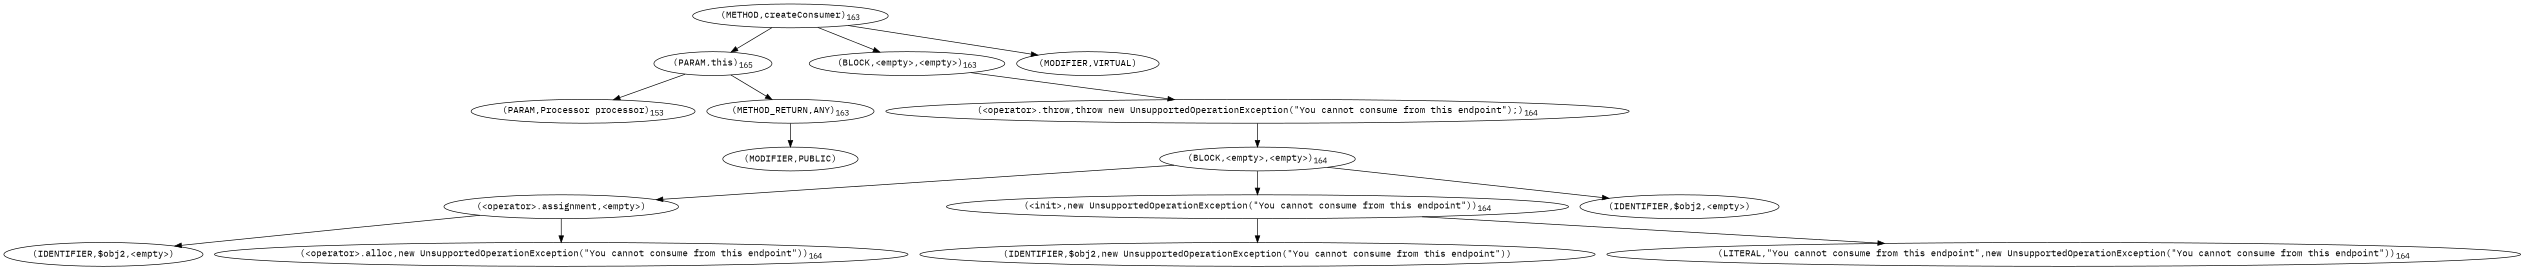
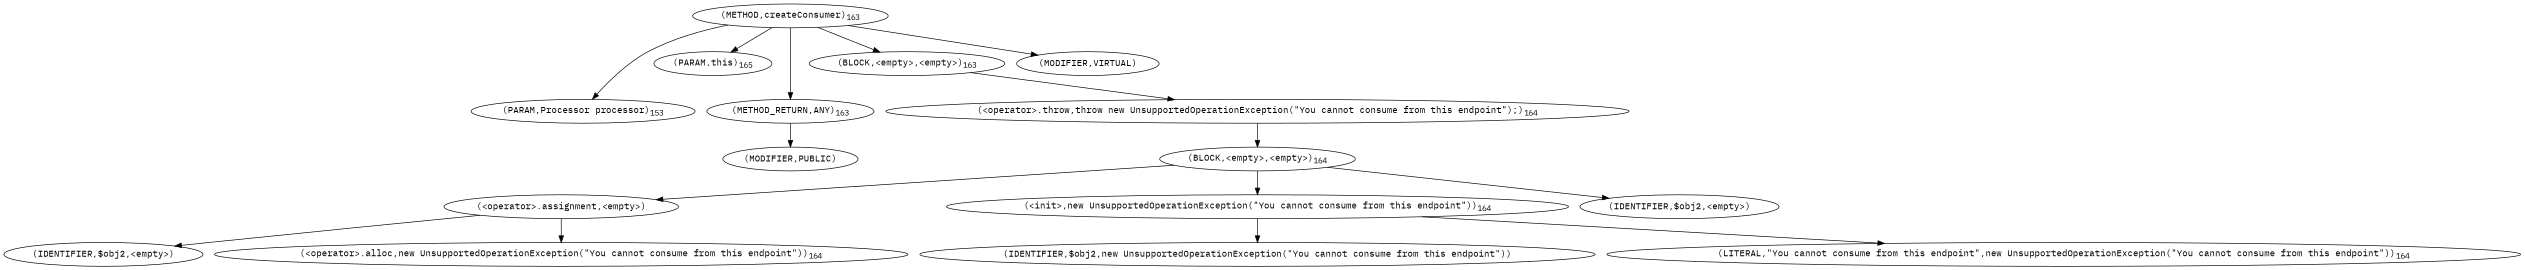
(652, 86) -> (656, 48)
(749, 86) -> (790, 60)
